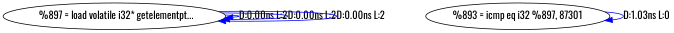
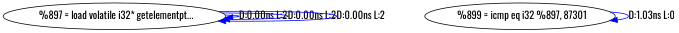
(518, 16) -> (520, 16)
